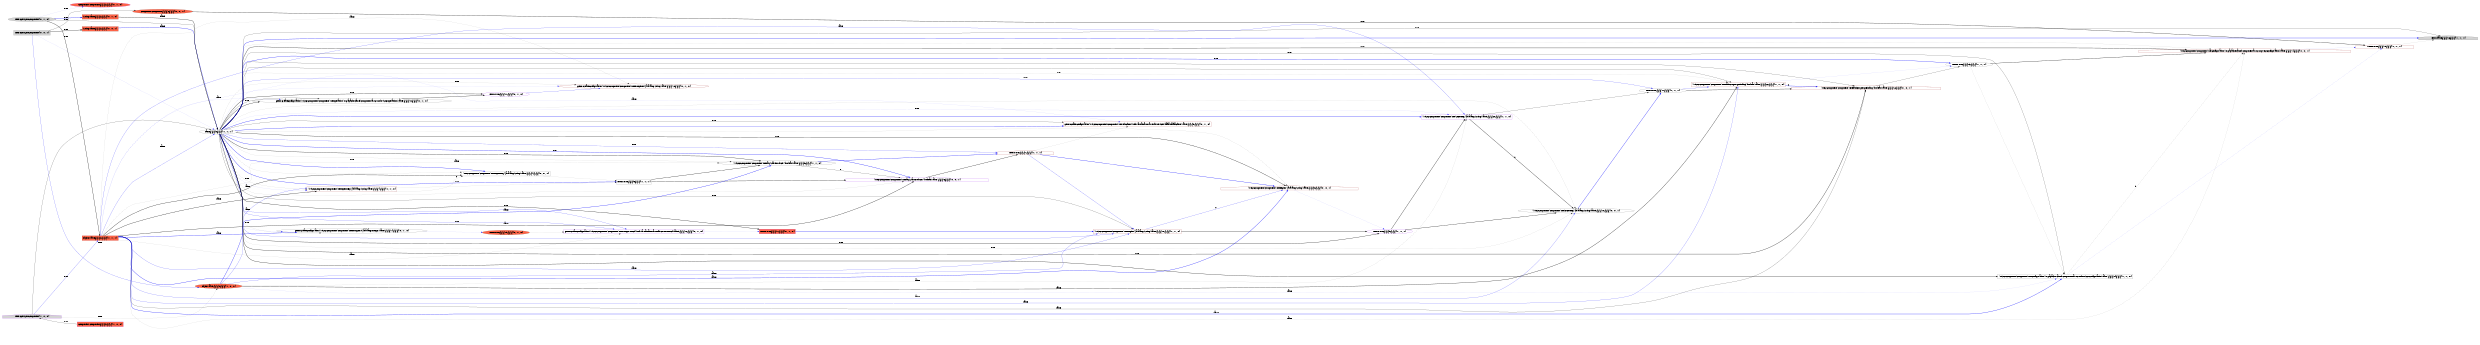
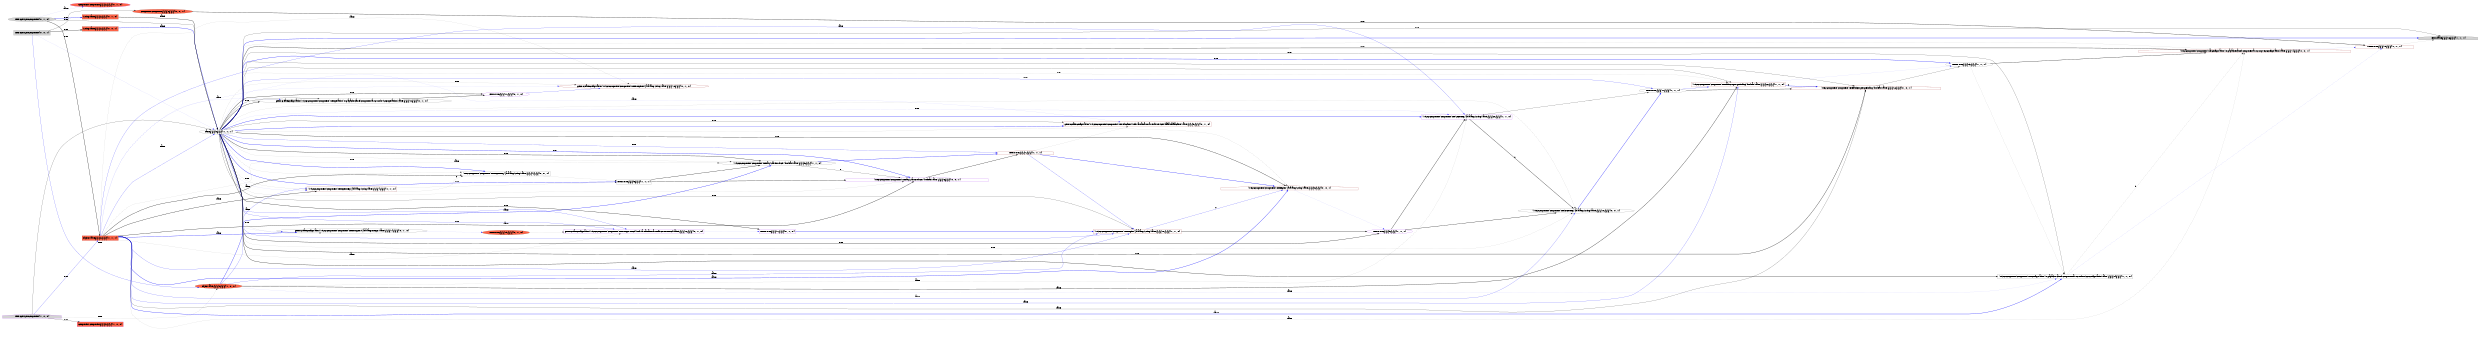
(66, 9) -> (66, 9)
(777, 231) -> (777, 231)
(59, 322) -> (63, 320)
